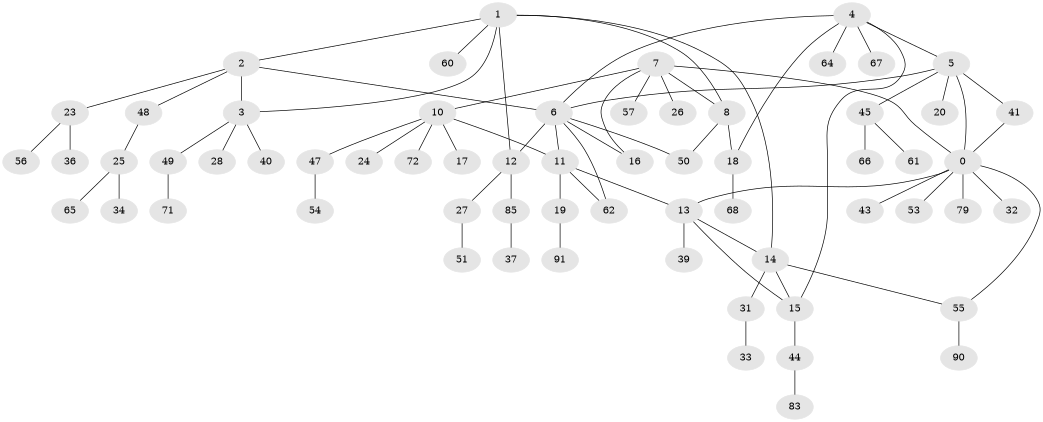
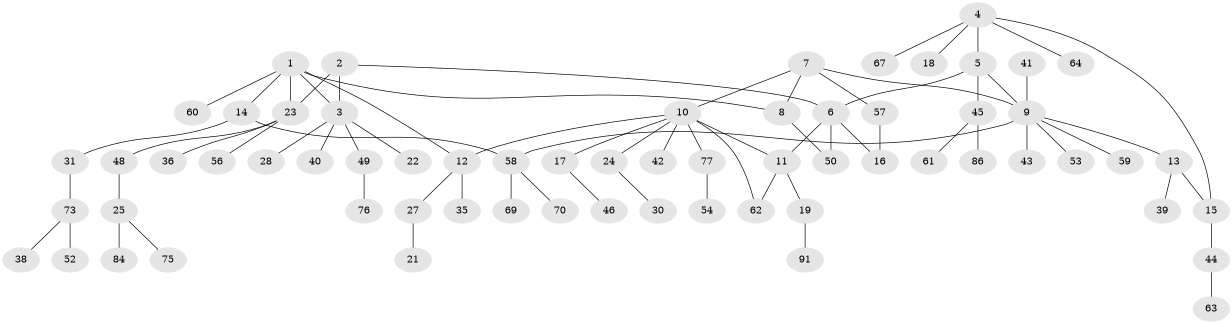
(689, 33) -> none
(370, 39) -> (291, 89)
(193, 88) -> (205, 137)
(983, 88) -> none
(602, 106) -> (880, 138)
(678, 113) -> none
(940, 113) -> none
(533, 137) -> (569, 129)
(730, 137) -> none
(589, 158) -> (734, 153)
(315, 162) -> (707, 162)
(413, 162) -> (658, 162)
none -> (413, 162)
(865, 162) -> (978, 162)
(963, 162) -> (1027, 113)
(622, 186) -> none
(70, 211) -> (168, 260)
(119, 211) -> (119, 260)
(168, 211) -> (364, 211)
none -> (511, 211)
(511, 211) -> (462, 211)
none -> (609, 211)
none -> (658, 211)
(733, 211) -> none
(963, 211) -> (1125, 162)
(1012, 211) -> none
(727, 235) -> none
none -> (21, 260)
none -> (70, 260)
(462, 260) -> (413, 260)
(511, 260) -> none
(783, 284) -> none
(959, 309) -> (511, 162)
(746, 358) -> (70, 211)
(959, 358) -> (560, 211)
(795, 407) -> (1211, 309)
